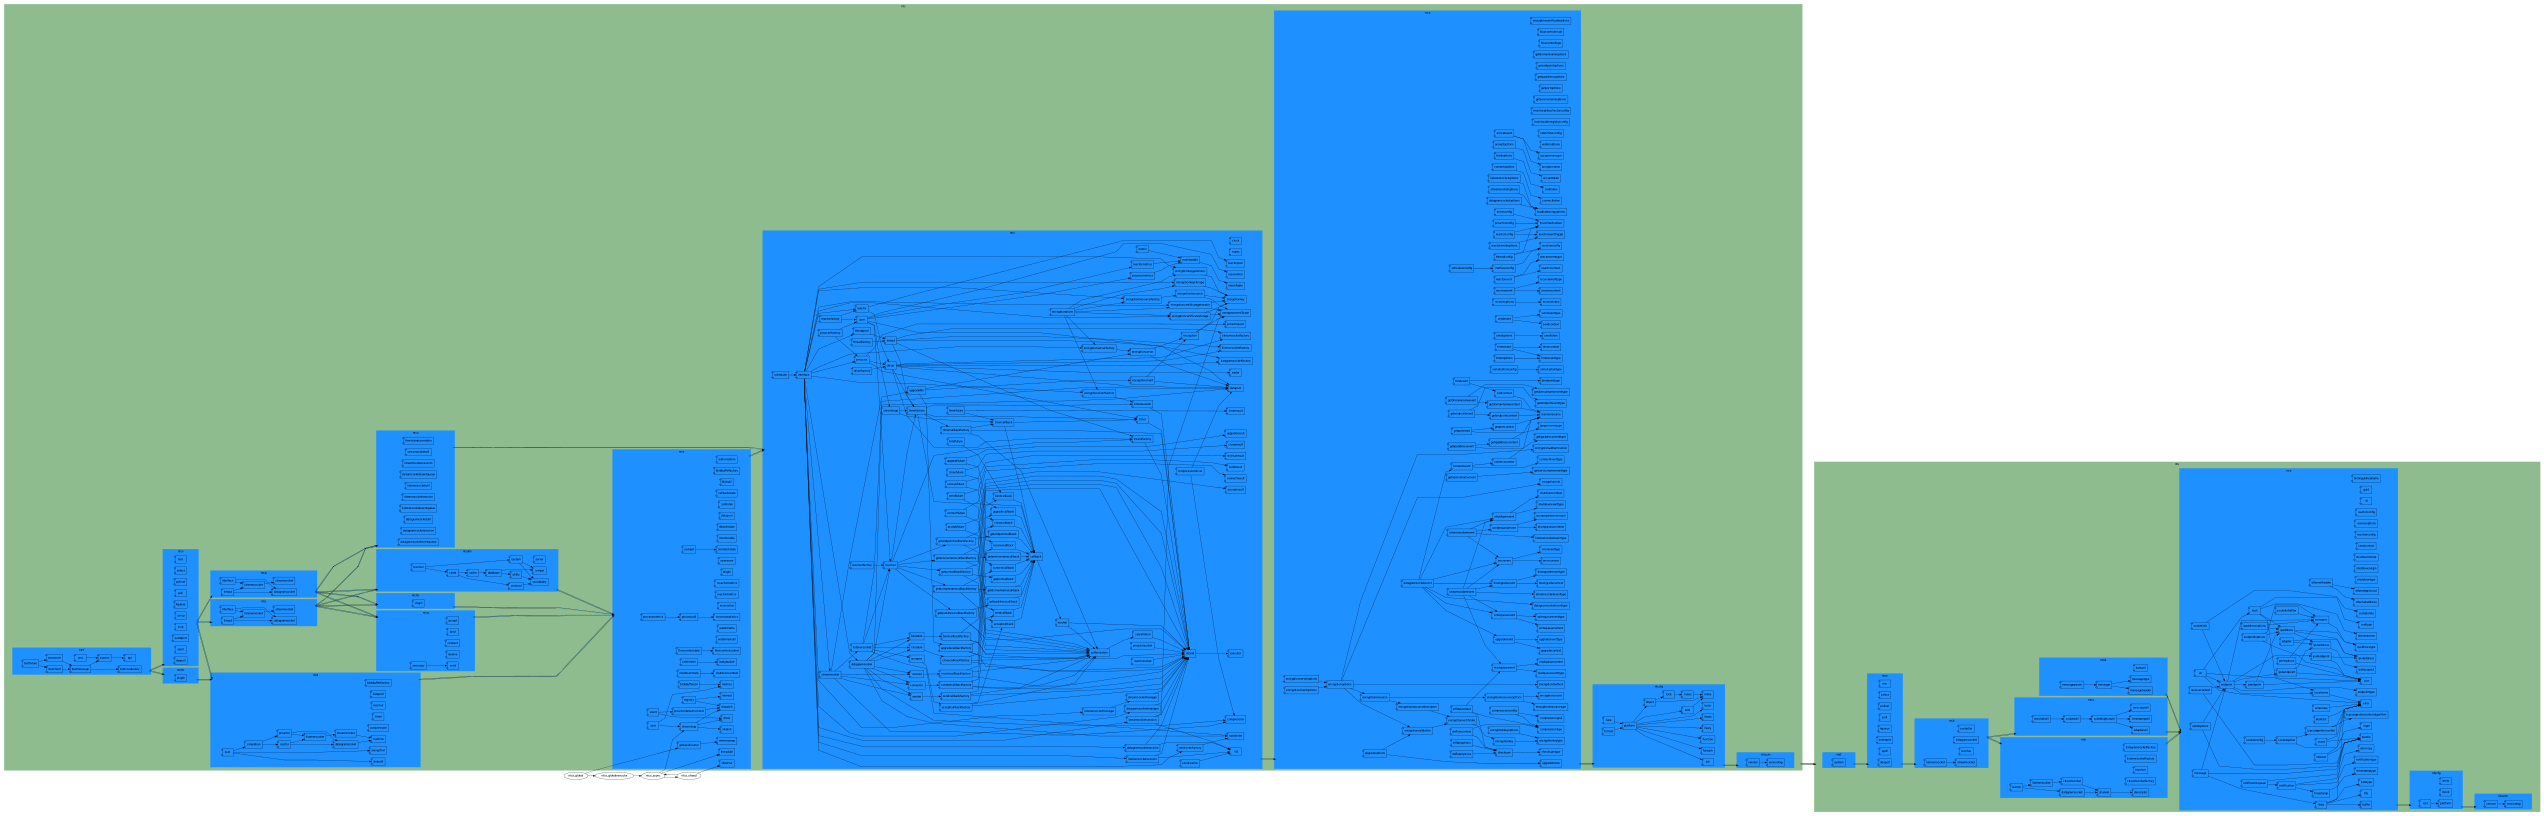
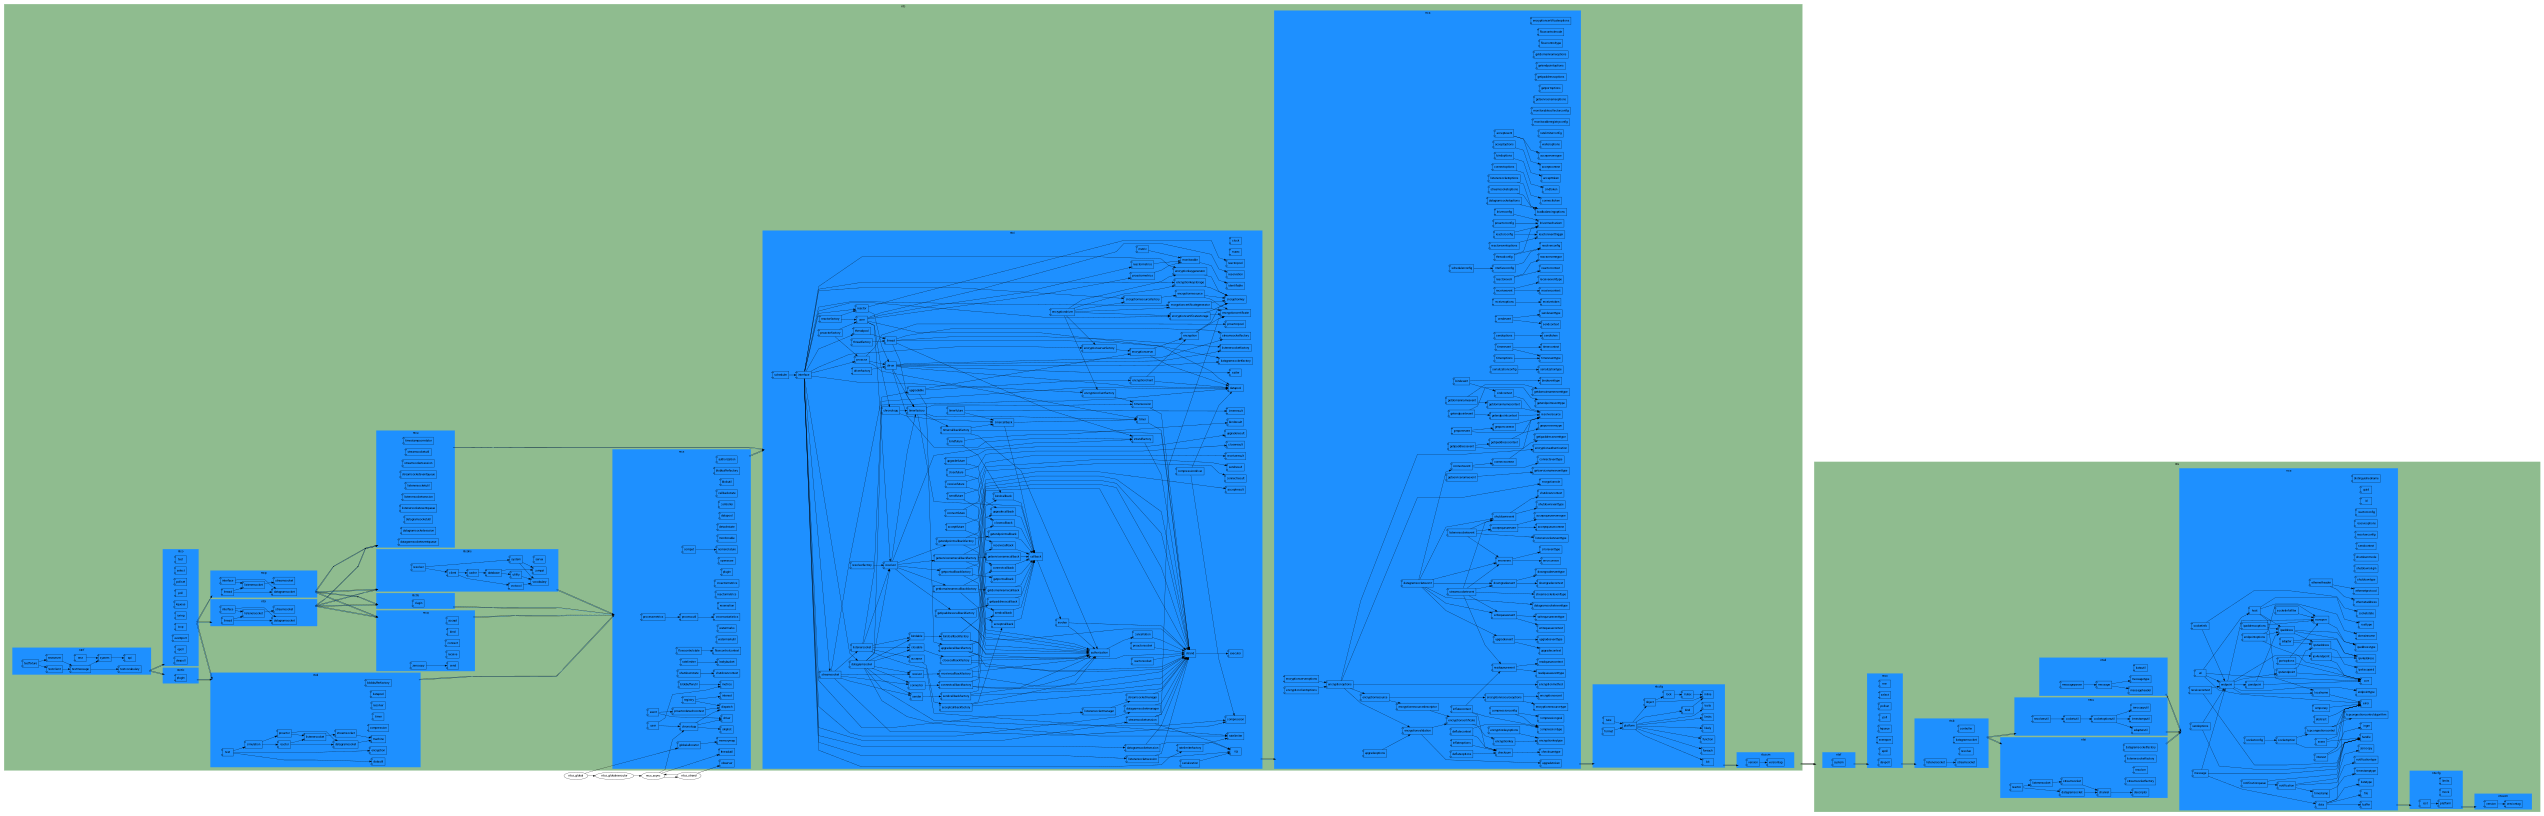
none -> (1236, 422)
(1462, 762) -> (1475, 761)
